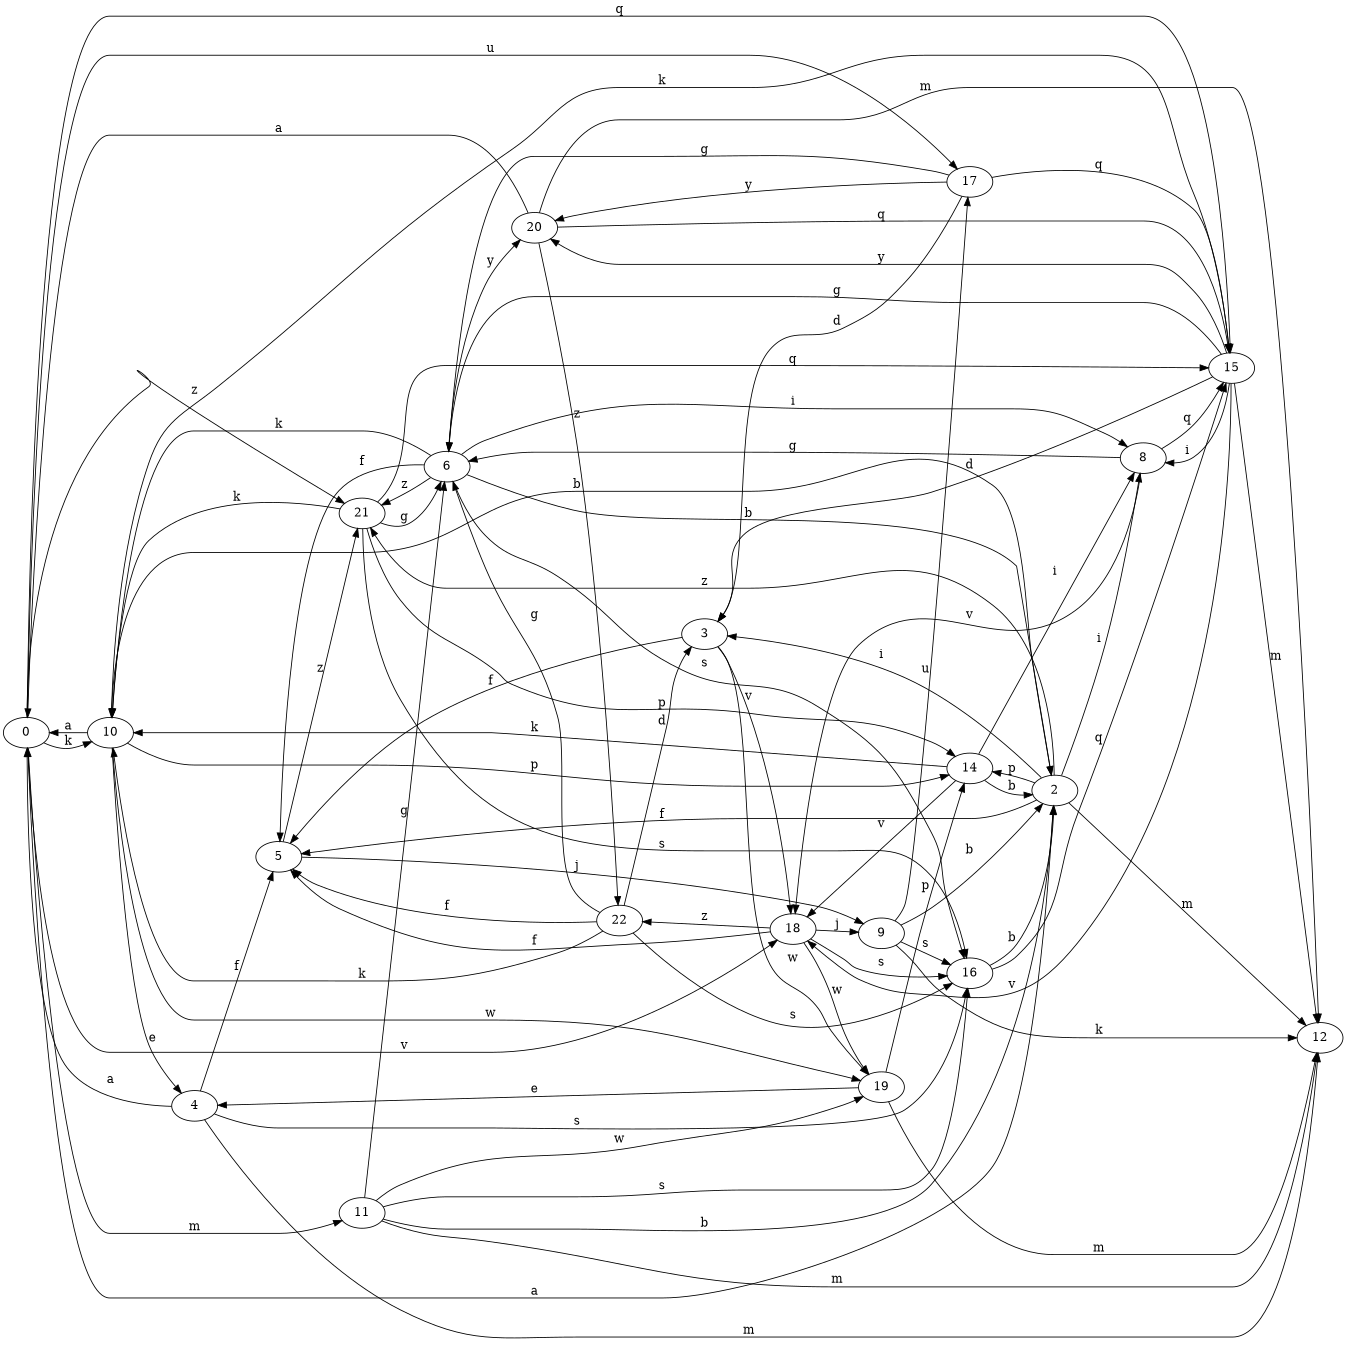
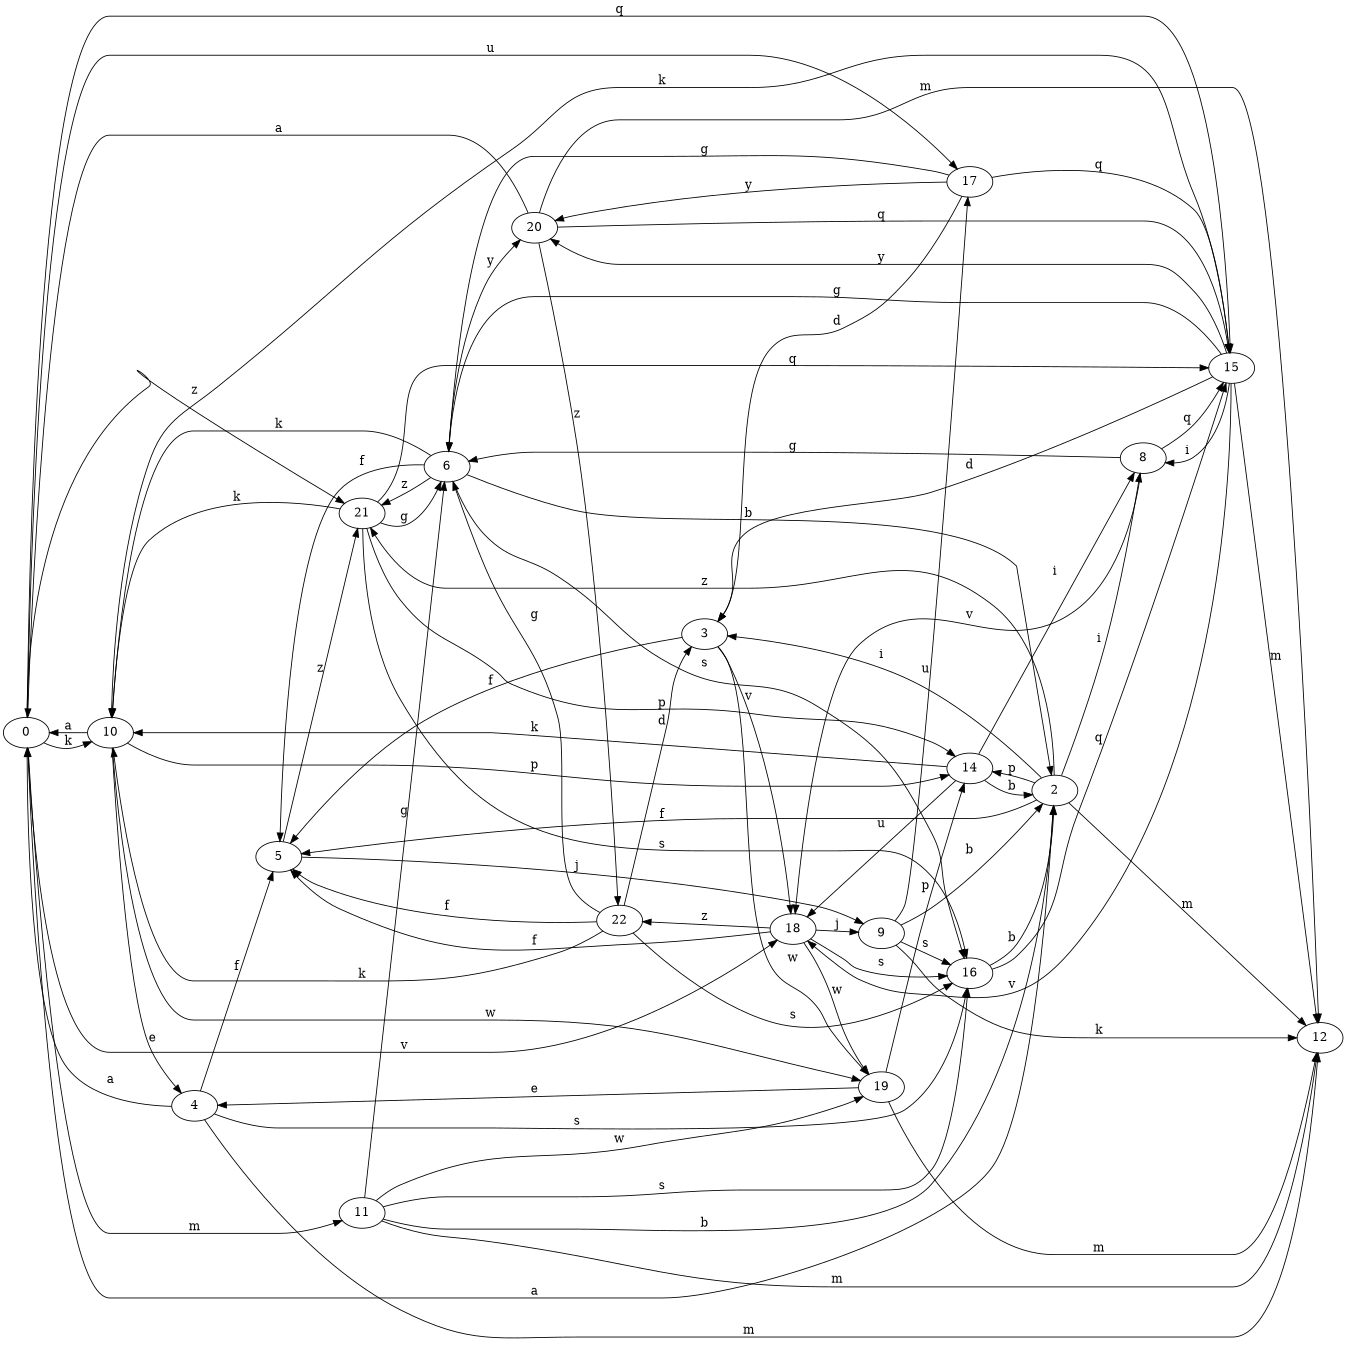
(790, 408) -> none
(636, 491) -> none
(881, 824) -> (881, 824)
